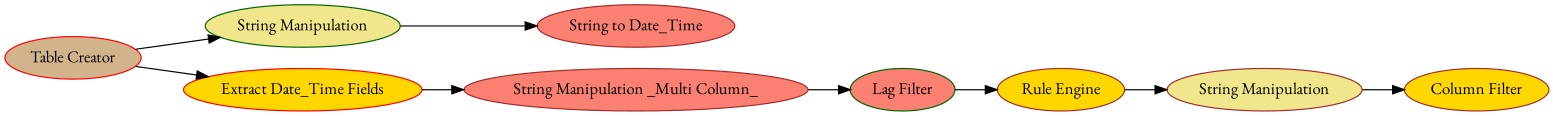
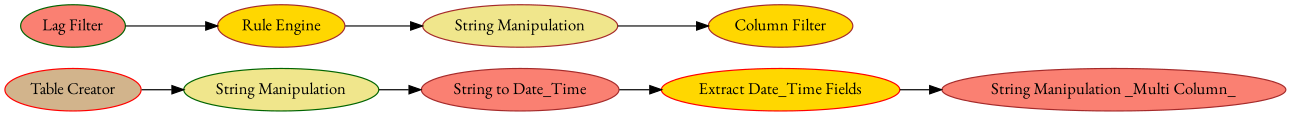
(166, 71) -> (634, 90)
(823, 90) -> none
